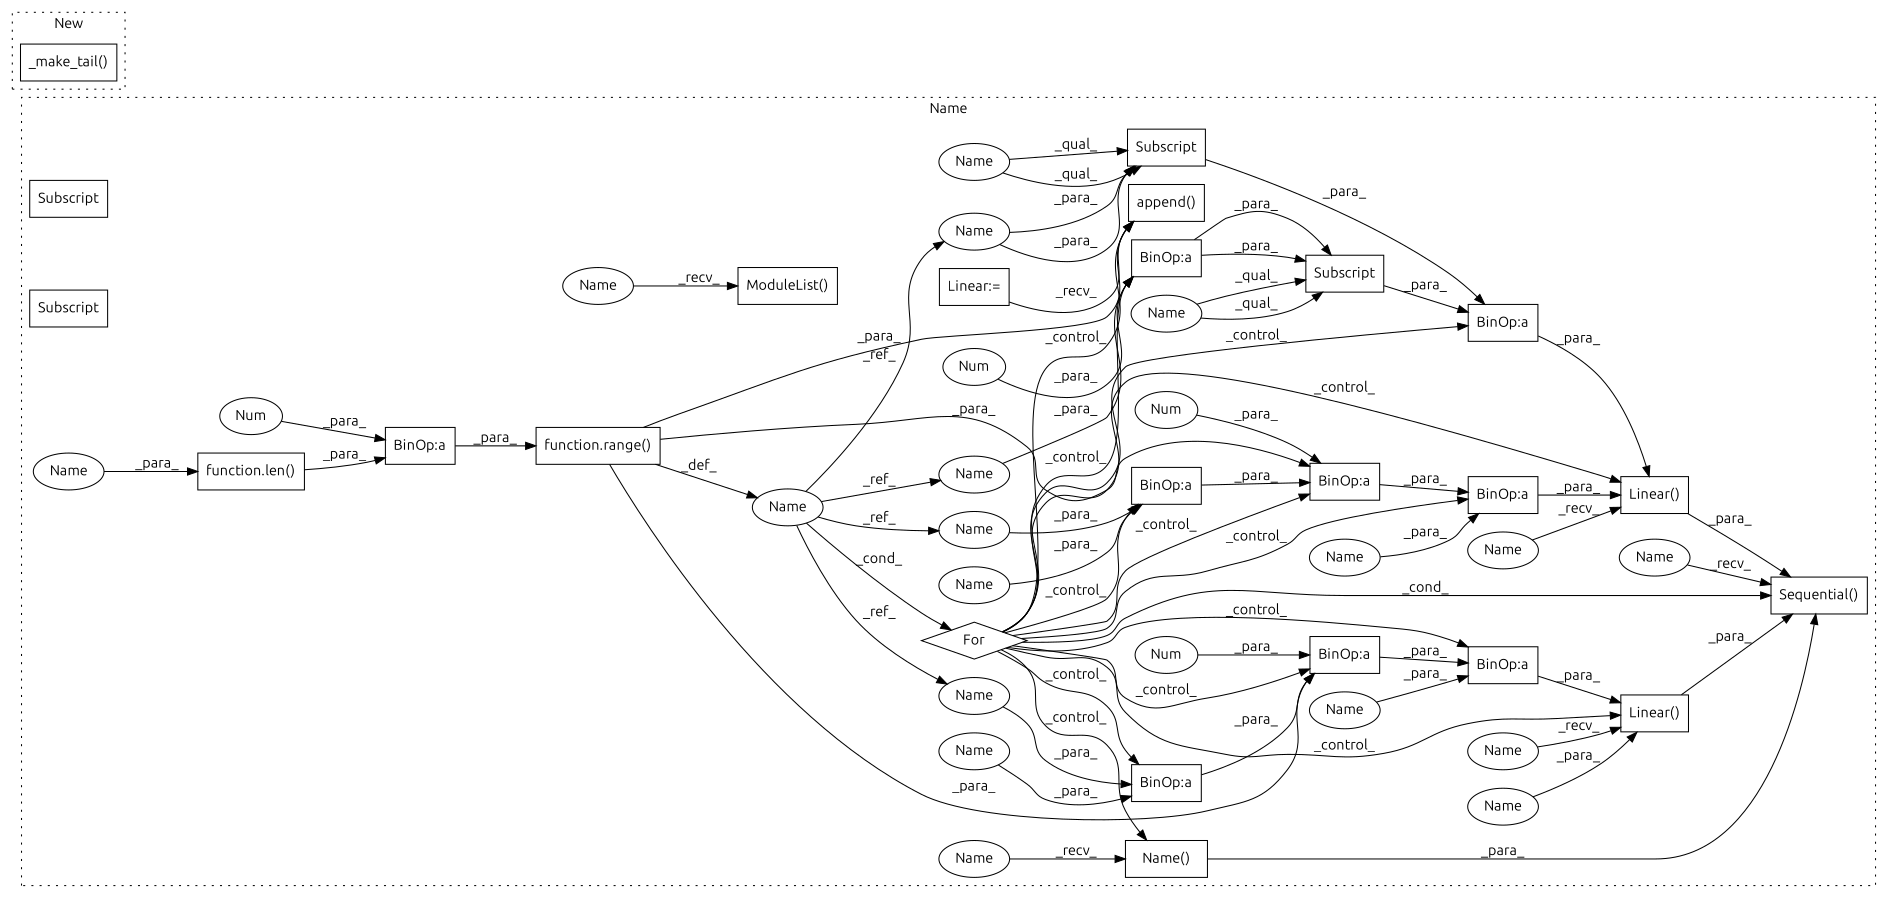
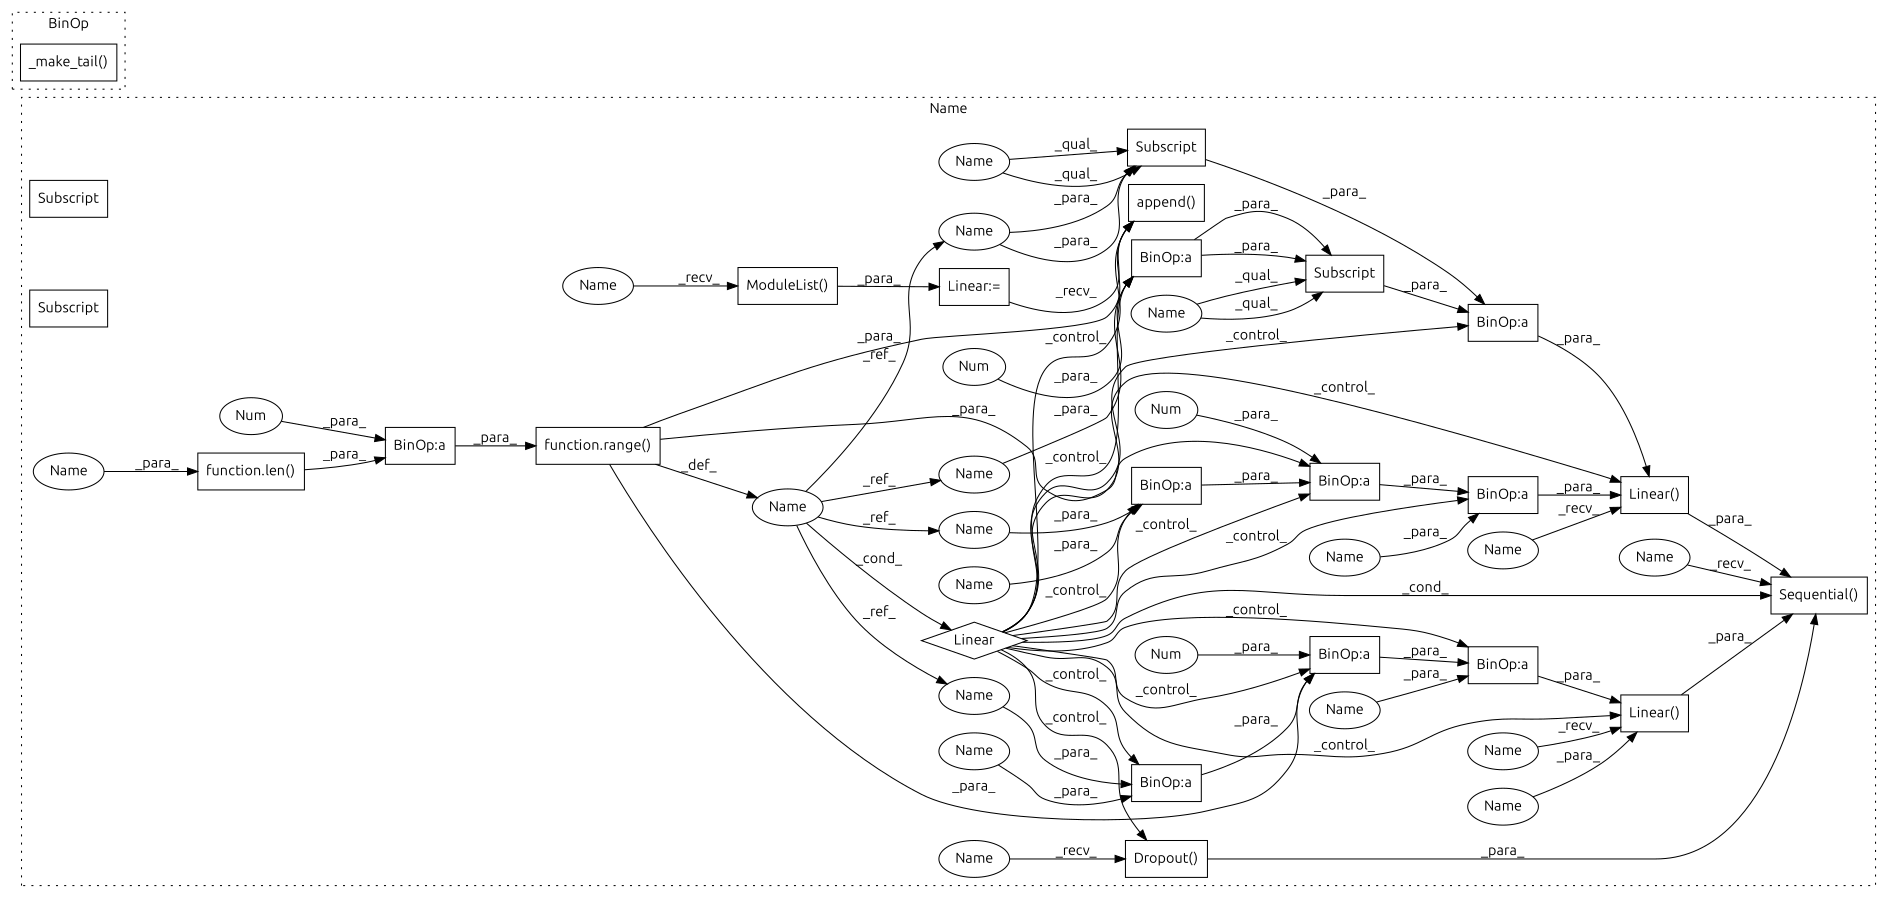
(69, 24) -> (69, 24)
none -> (883, 287)
(974, 641) -> (974, 641)
(1166, 859) -> (1166, 859)
